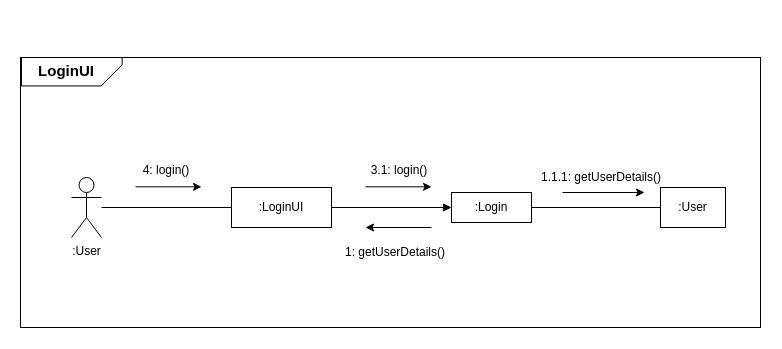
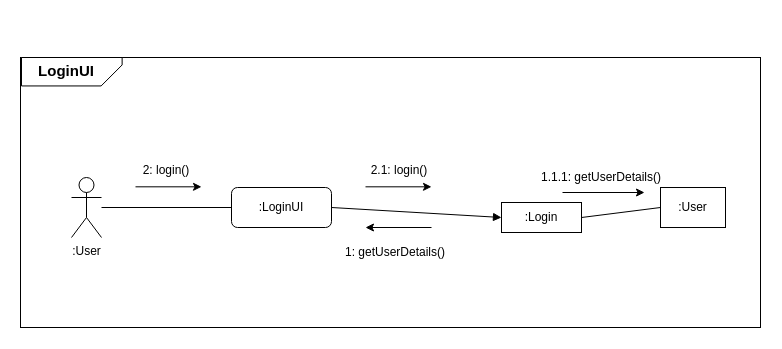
(167, 171) -> (167, 171)
(400, 171) -> (400, 171)
(282, 208) -> (282, 208)
(492, 208) -> (542, 218)
